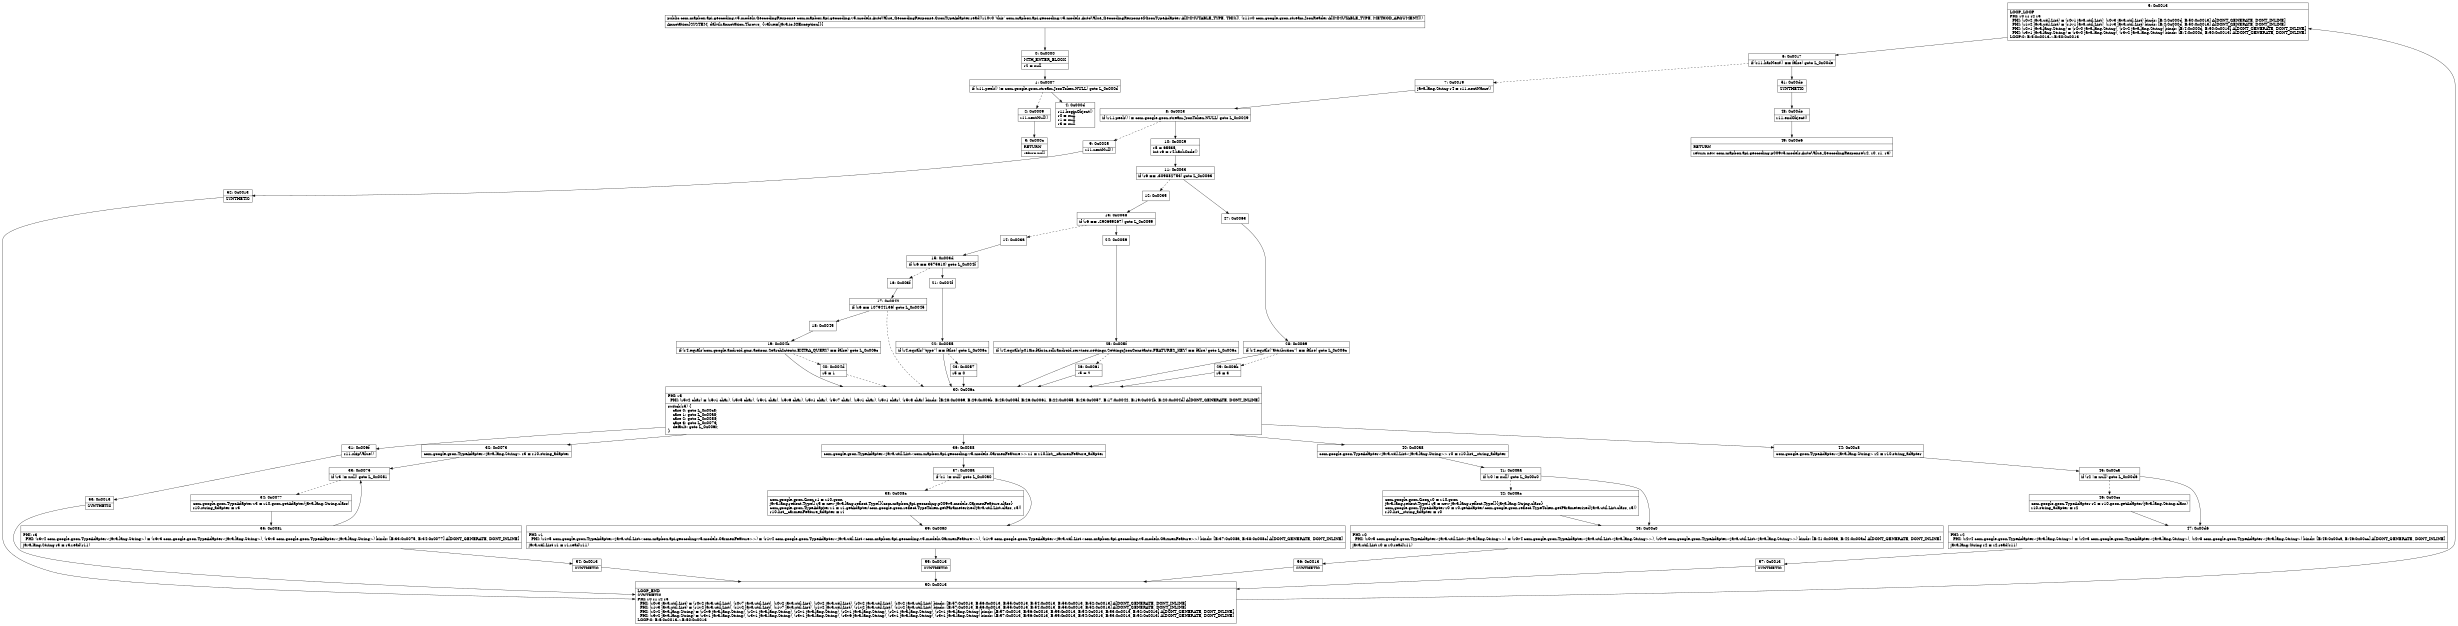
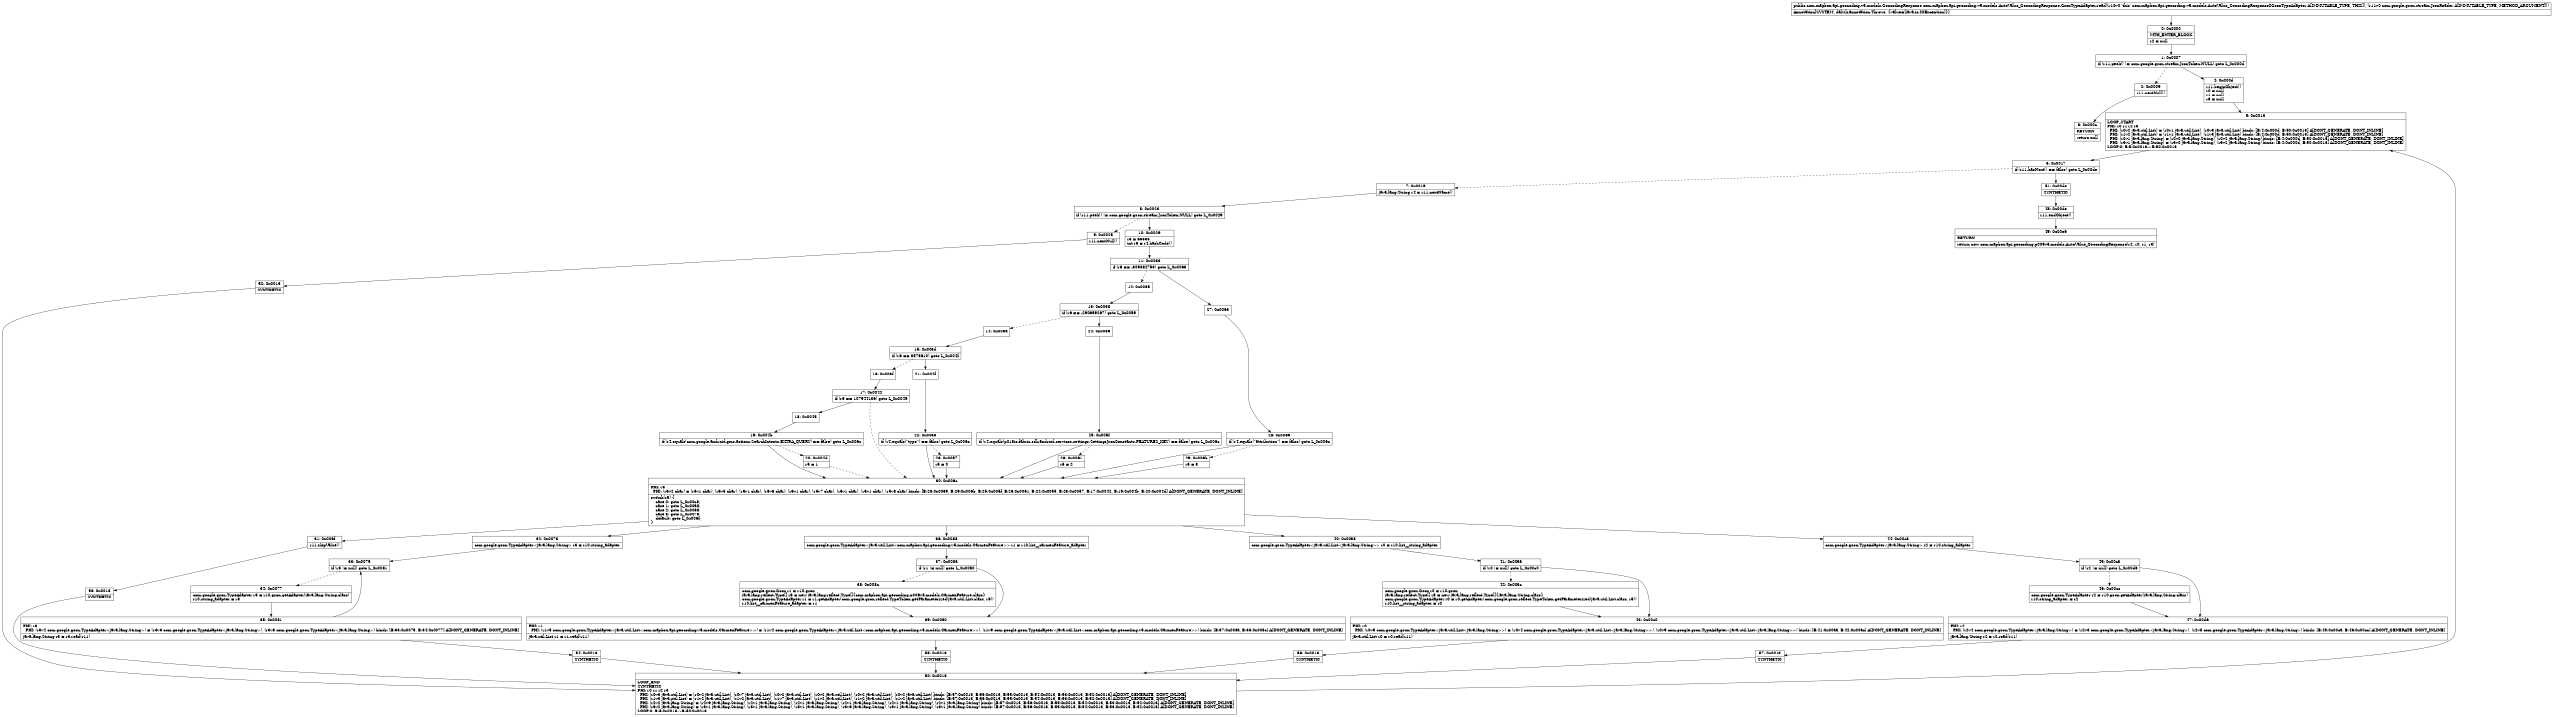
(2022, 12) -> (2121, 122)
none -> (2236, 107)
